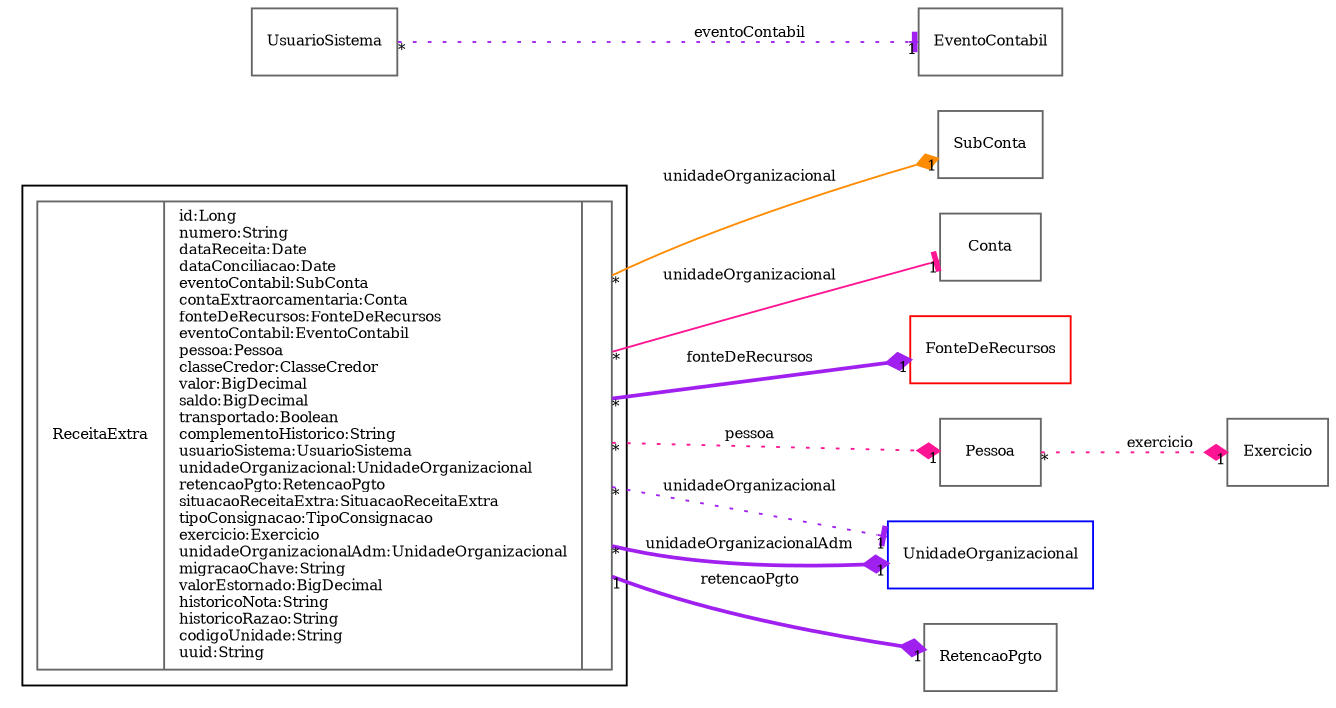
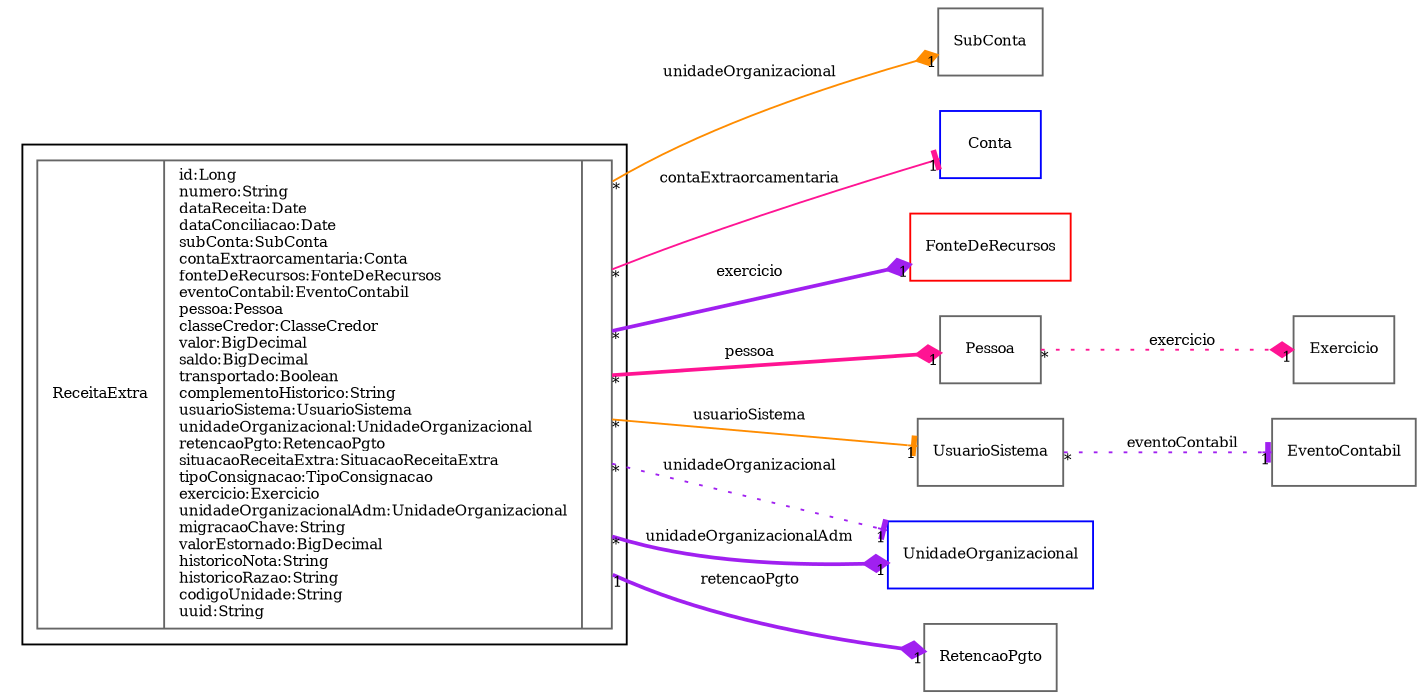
(990, 247) -> (990, 145)
(750, 276) -> (750, 179)
(274, 284) -> (254, 242)
(750, 358) -> (750, 272)
none -> (760, 432)
(765, 447) -> (765, 365)
